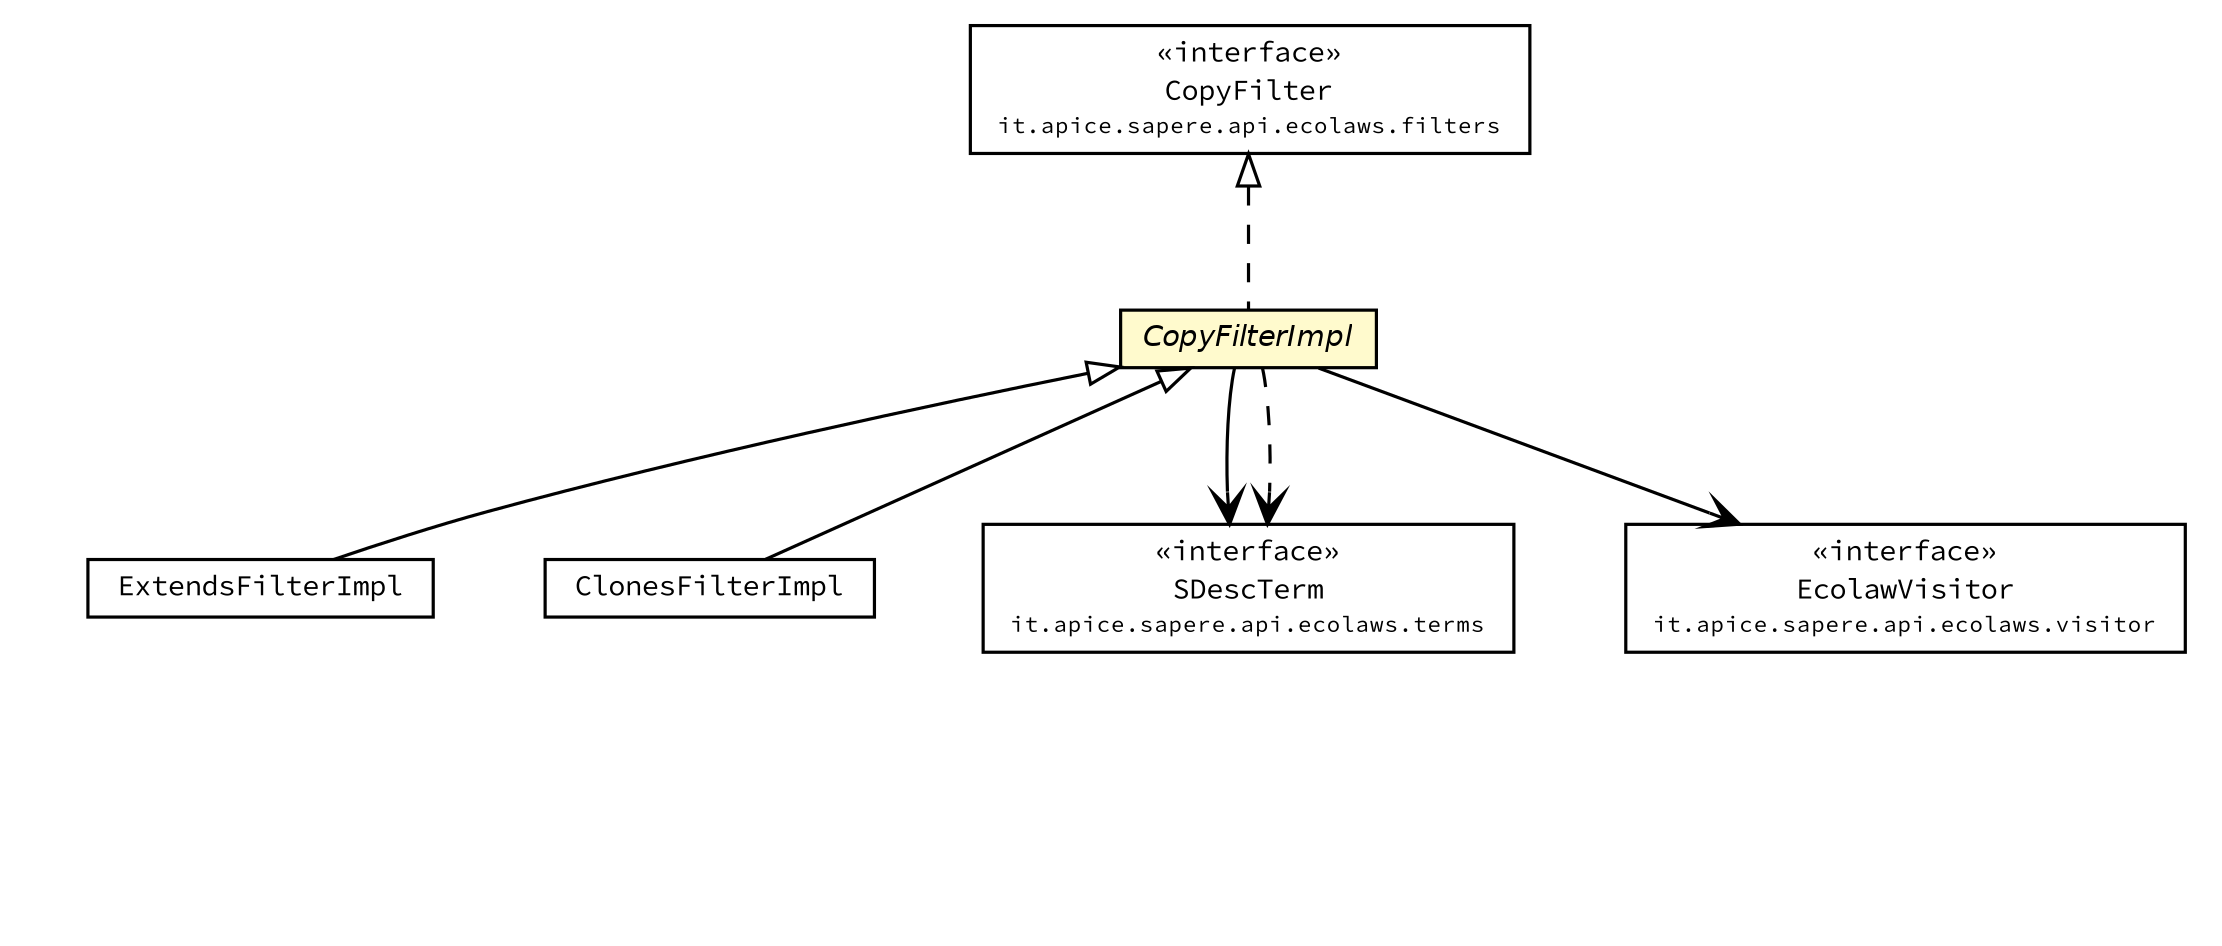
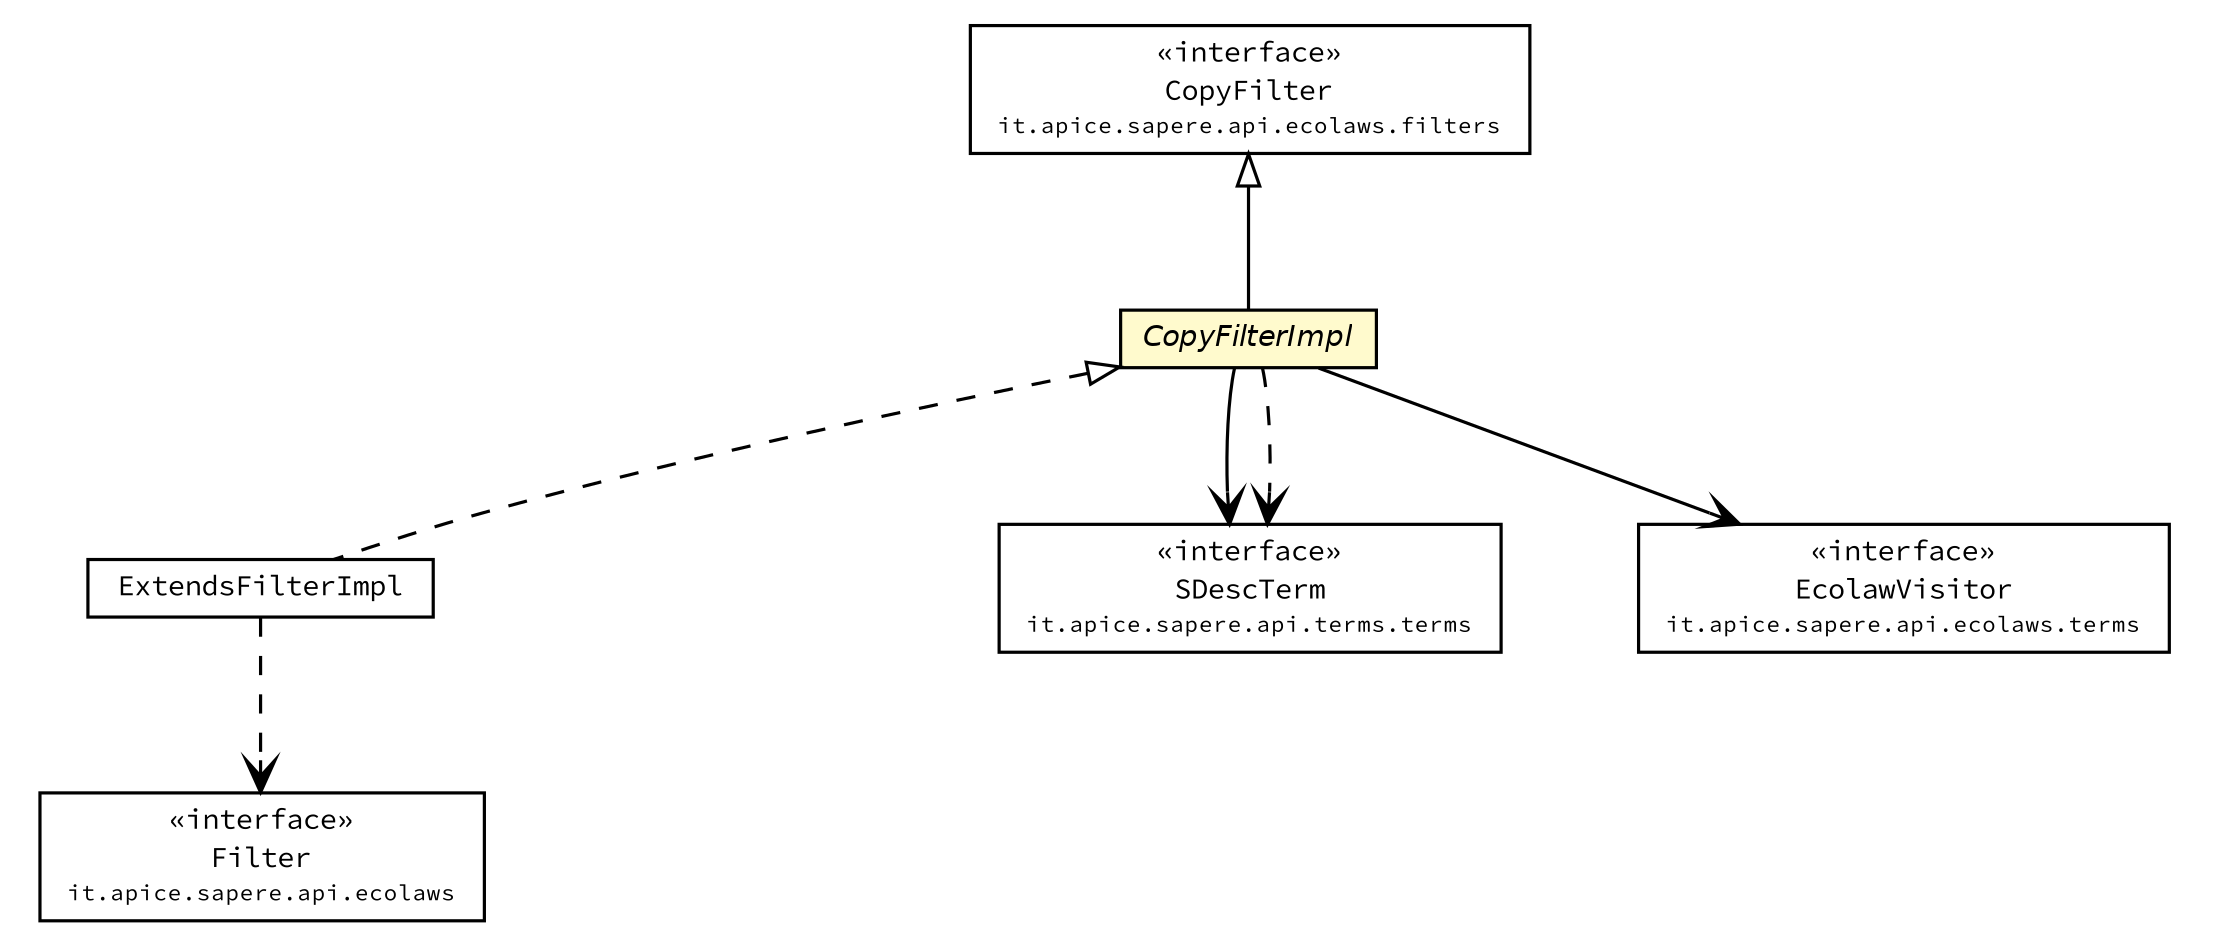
(1249, 248) -> (1249, 248)
(708, 456) -> (708, 456)
(708, 588) -> none
(1249, 625) -> (1250, 625)
(1906, 625) -> (1904, 625)
none -> (261, 857)
